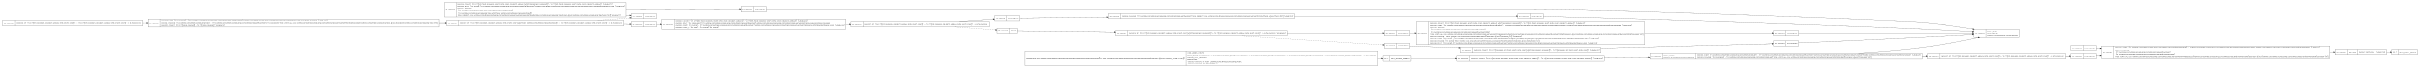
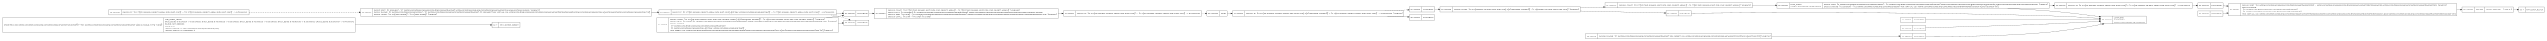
(683, 9) -> (834, 17)
(1007, 18) -> none
(1531, 33) -> none
(1433, 58) -> (1592, 7)
